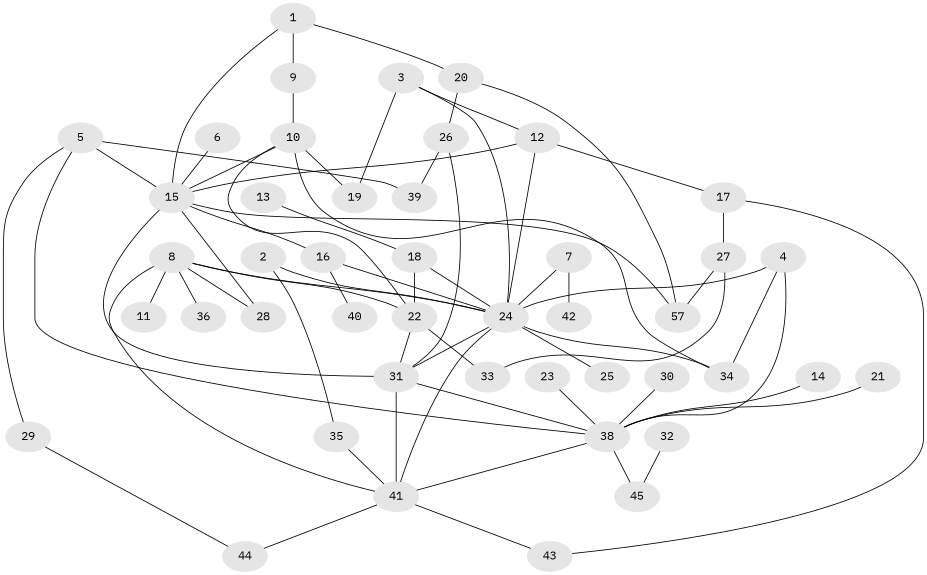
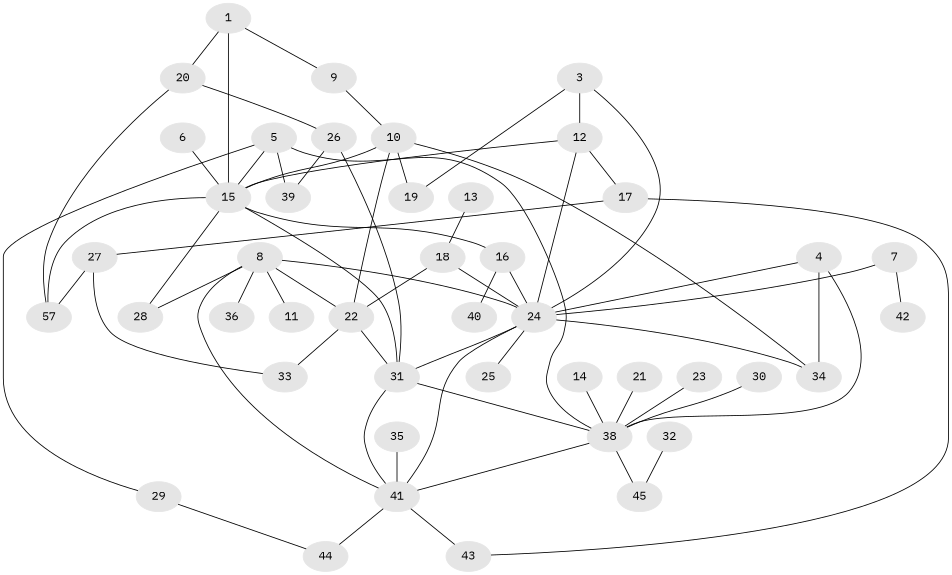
(263, 257) -> none
